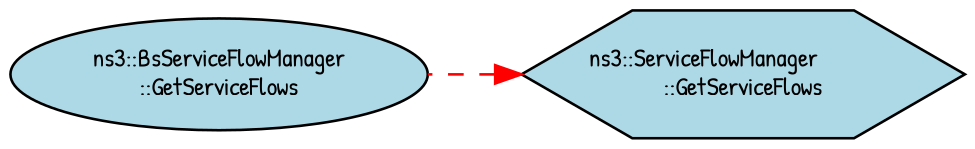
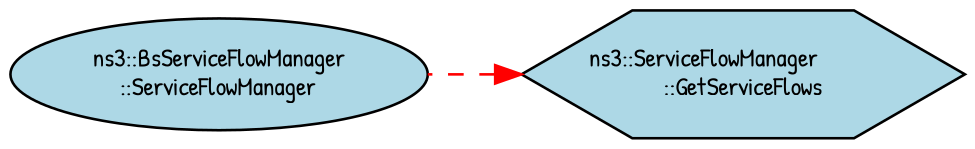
(219, 74) -> (219, 74)
